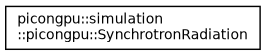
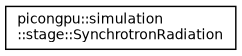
(133, 28) -> (121, 28)
